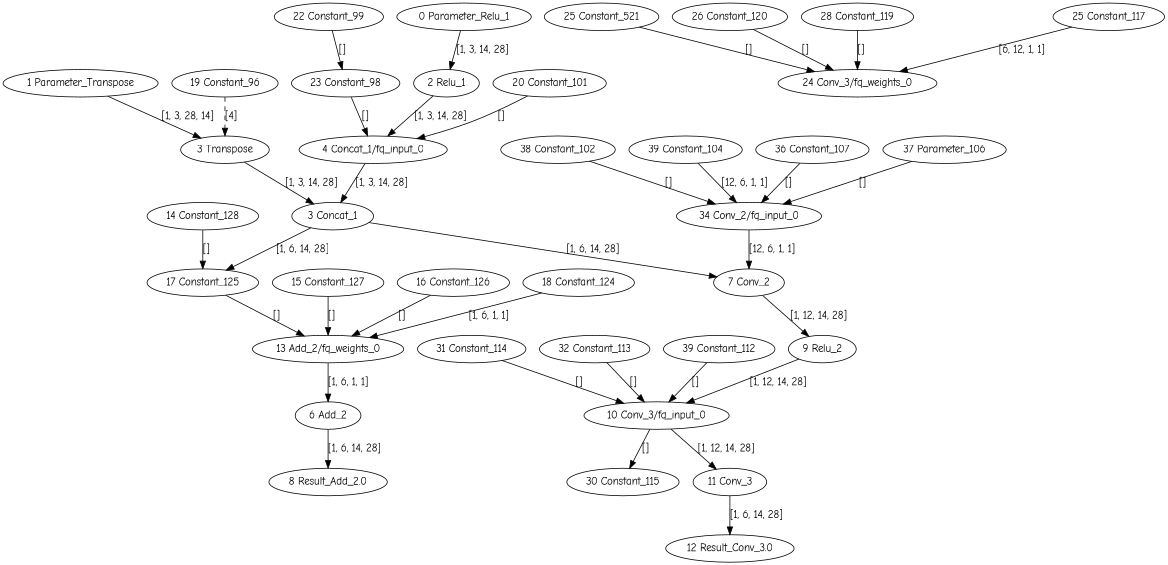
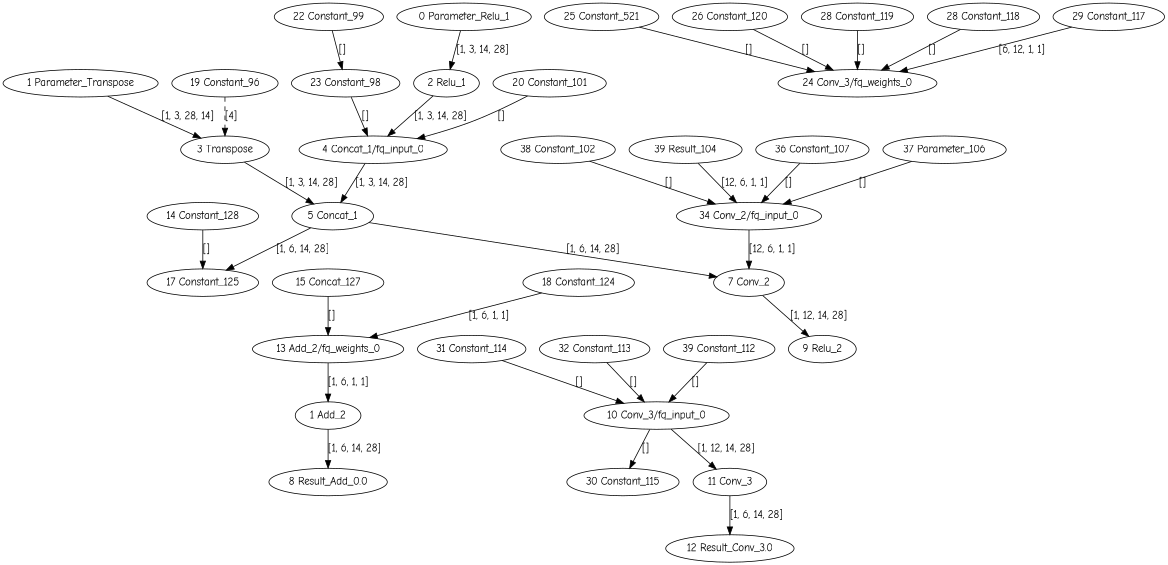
none -> (984, 17)
(1109, 17) -> (1109, 17)
(686, 150) -> (686, 150)
(333, 216) -> (333, 216)
(328, 283) -> (328, 283)
(453, 283) -> none
(262, 314) -> none
(746, 380) -> none
(328, 416) -> (328, 416)
(328, 482) -> (328, 482)
